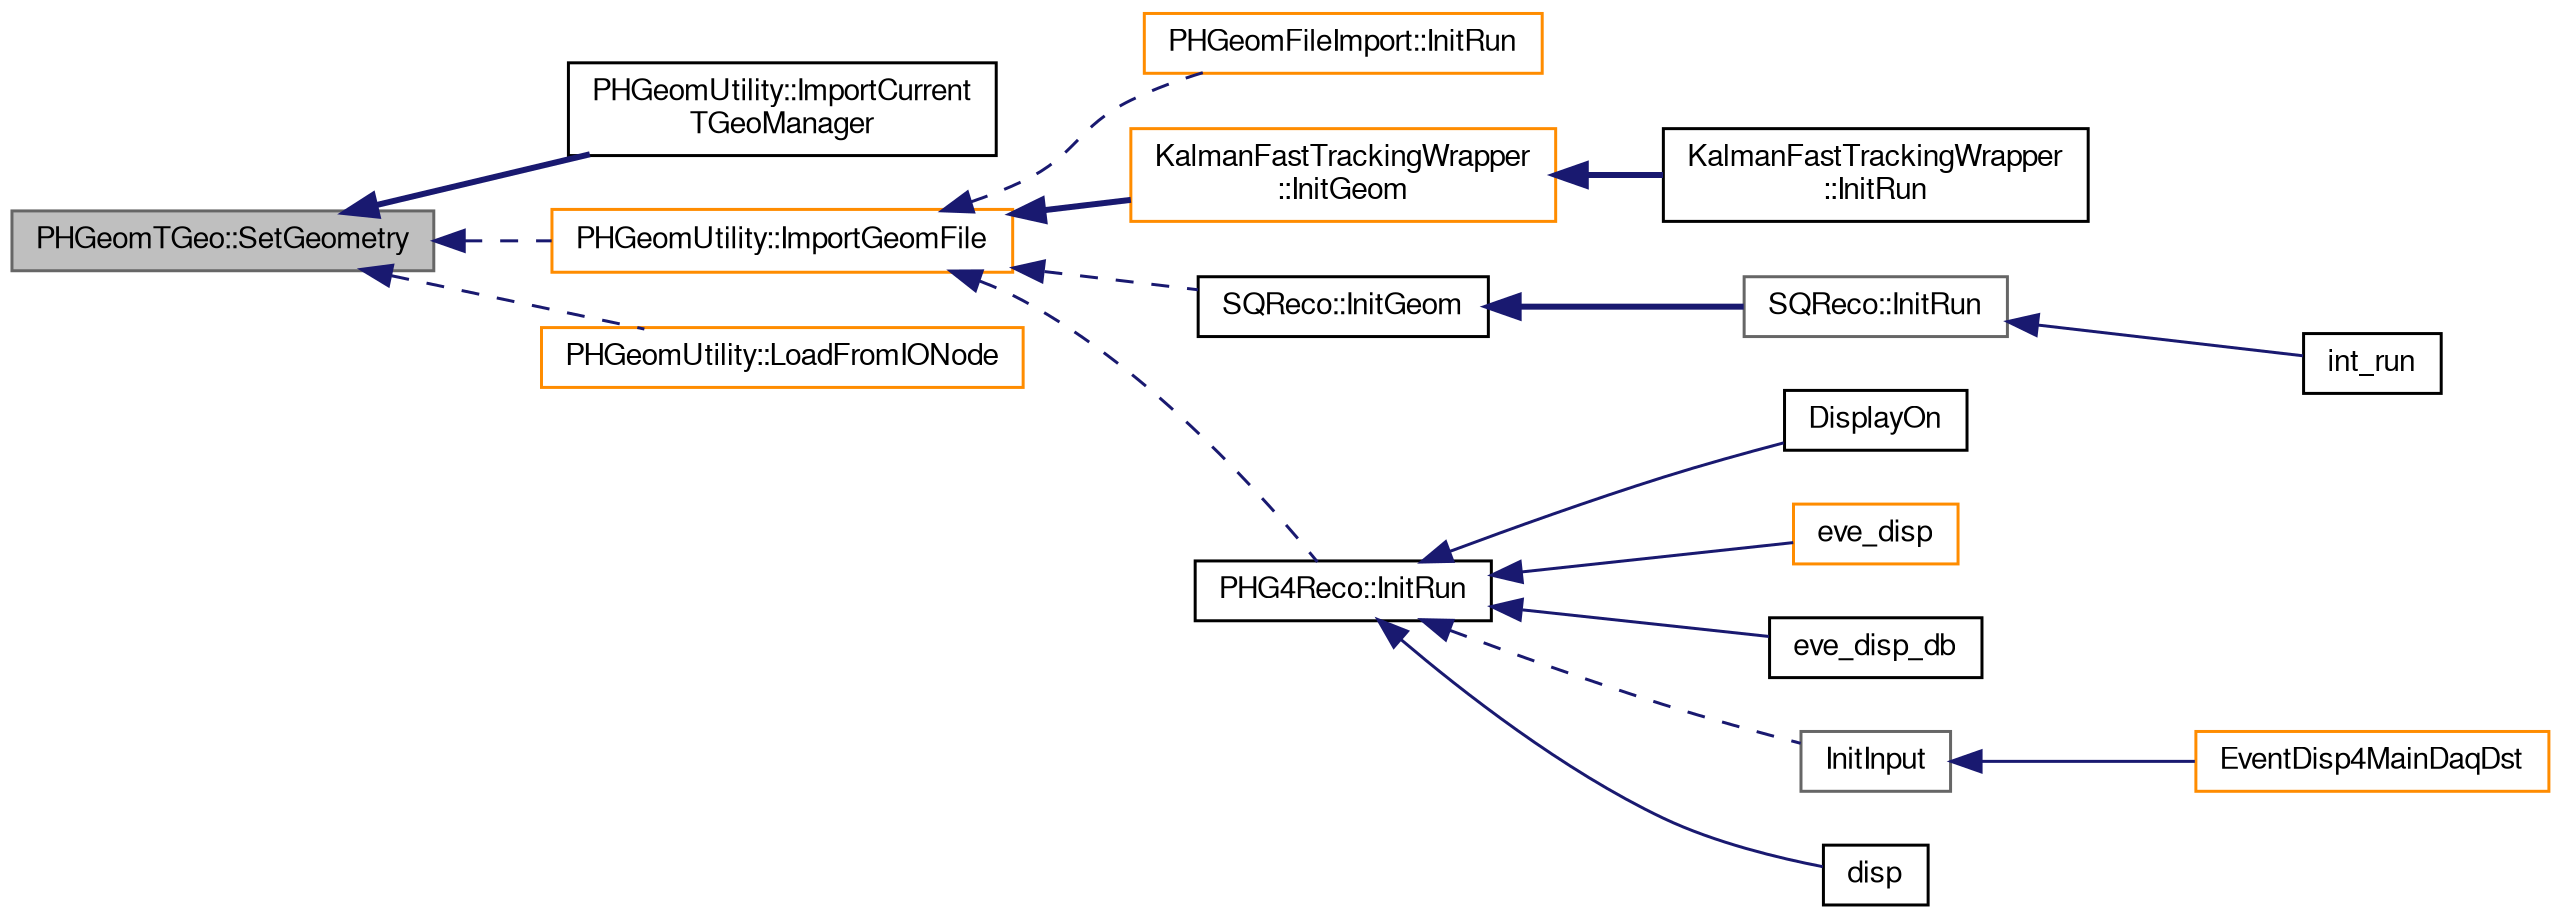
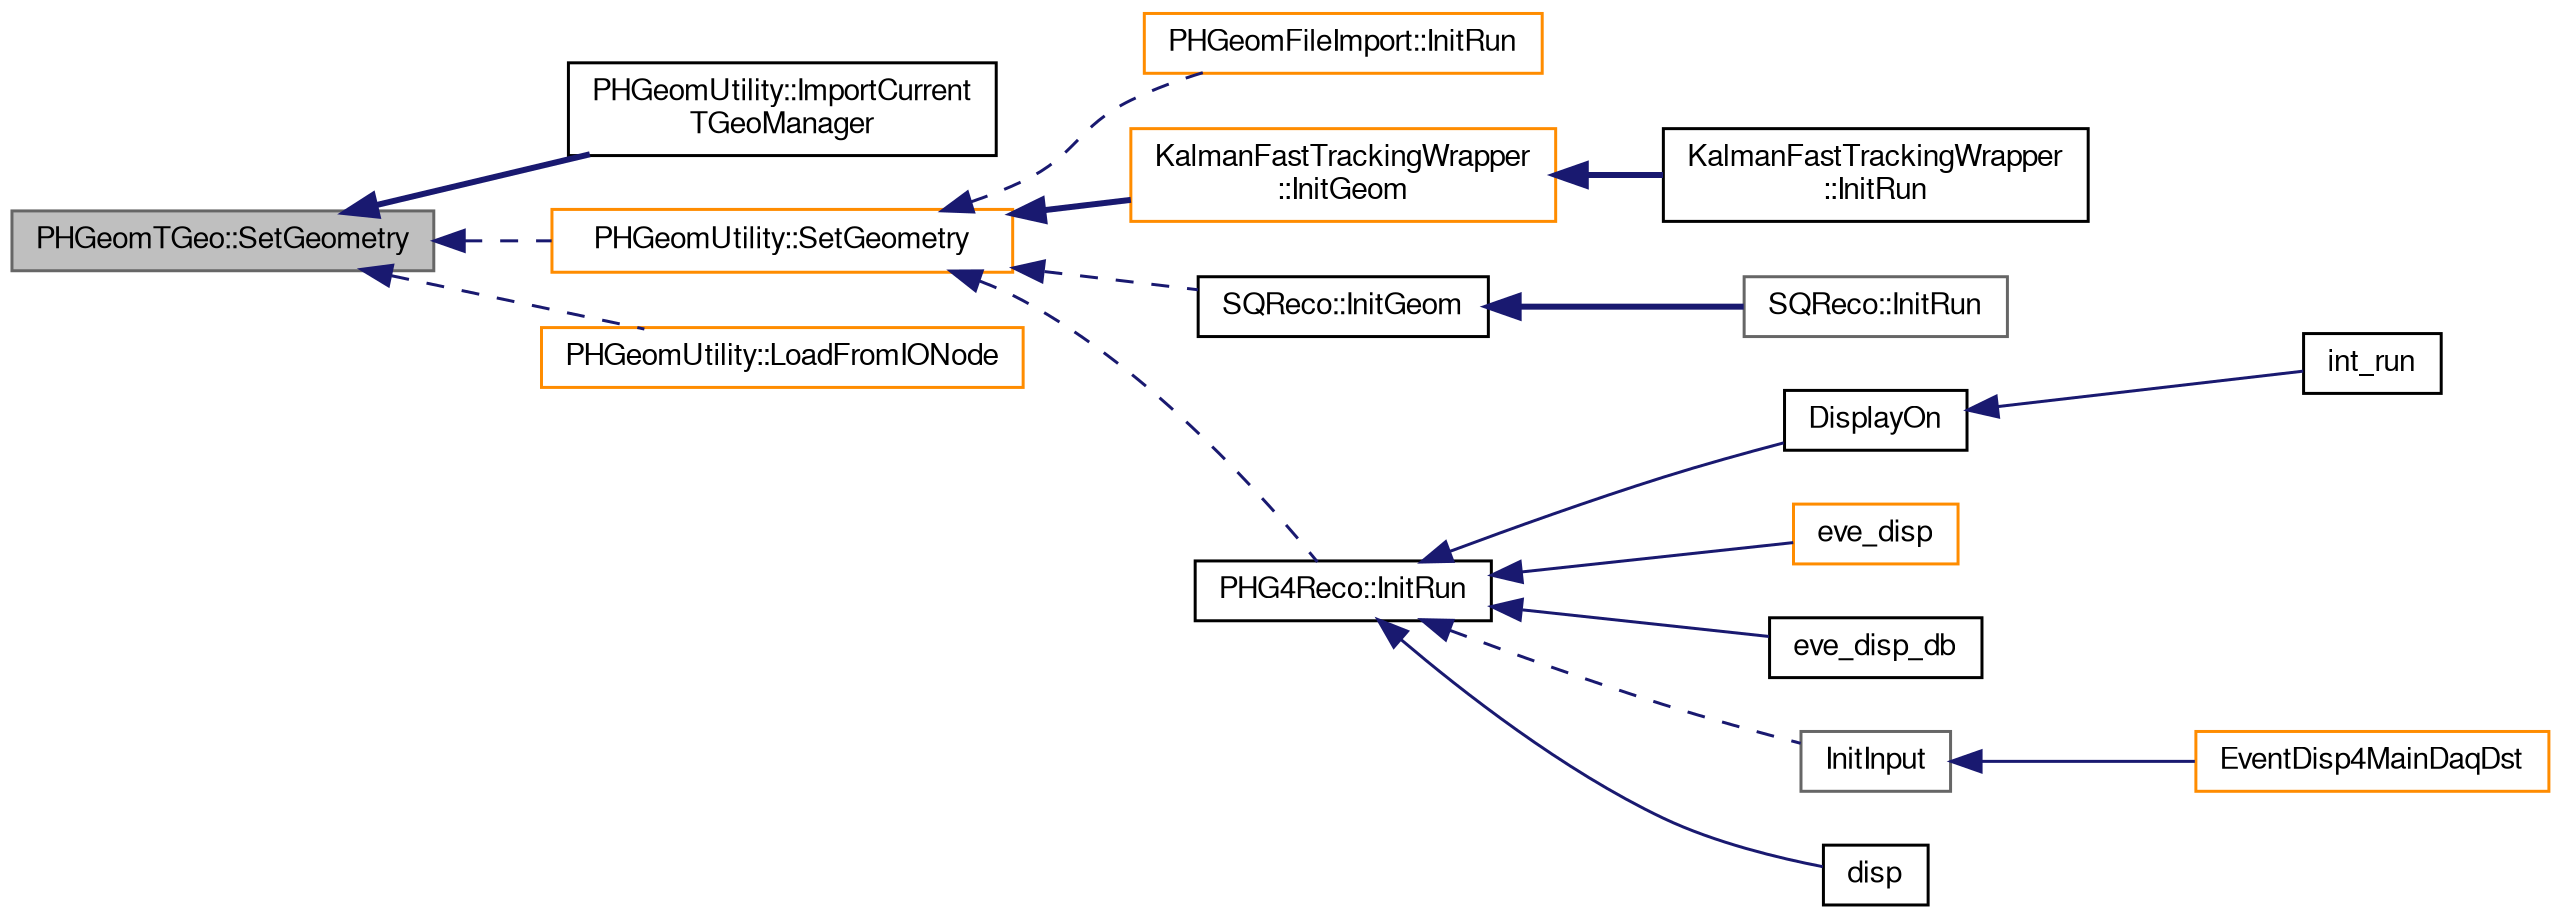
(782, 241) -> (782, 241)
(2170, 340) -> (2150, 389)
